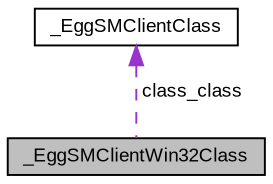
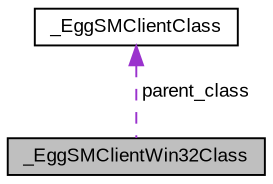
(189, 92) -> (193, 92)
